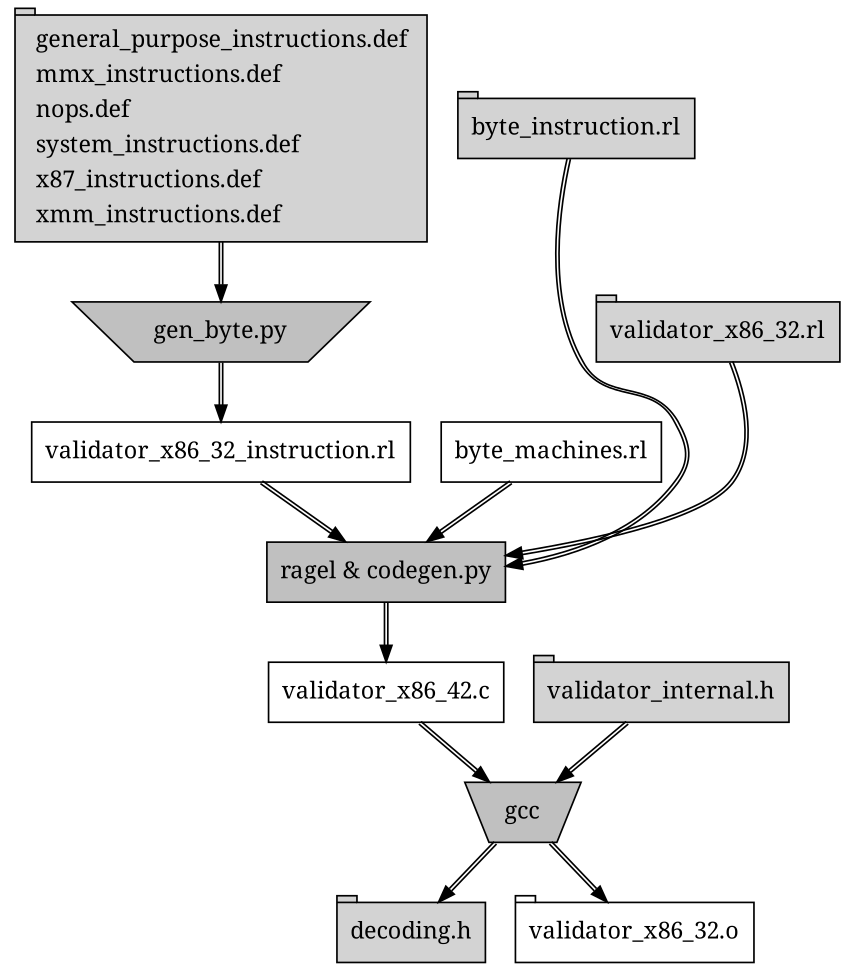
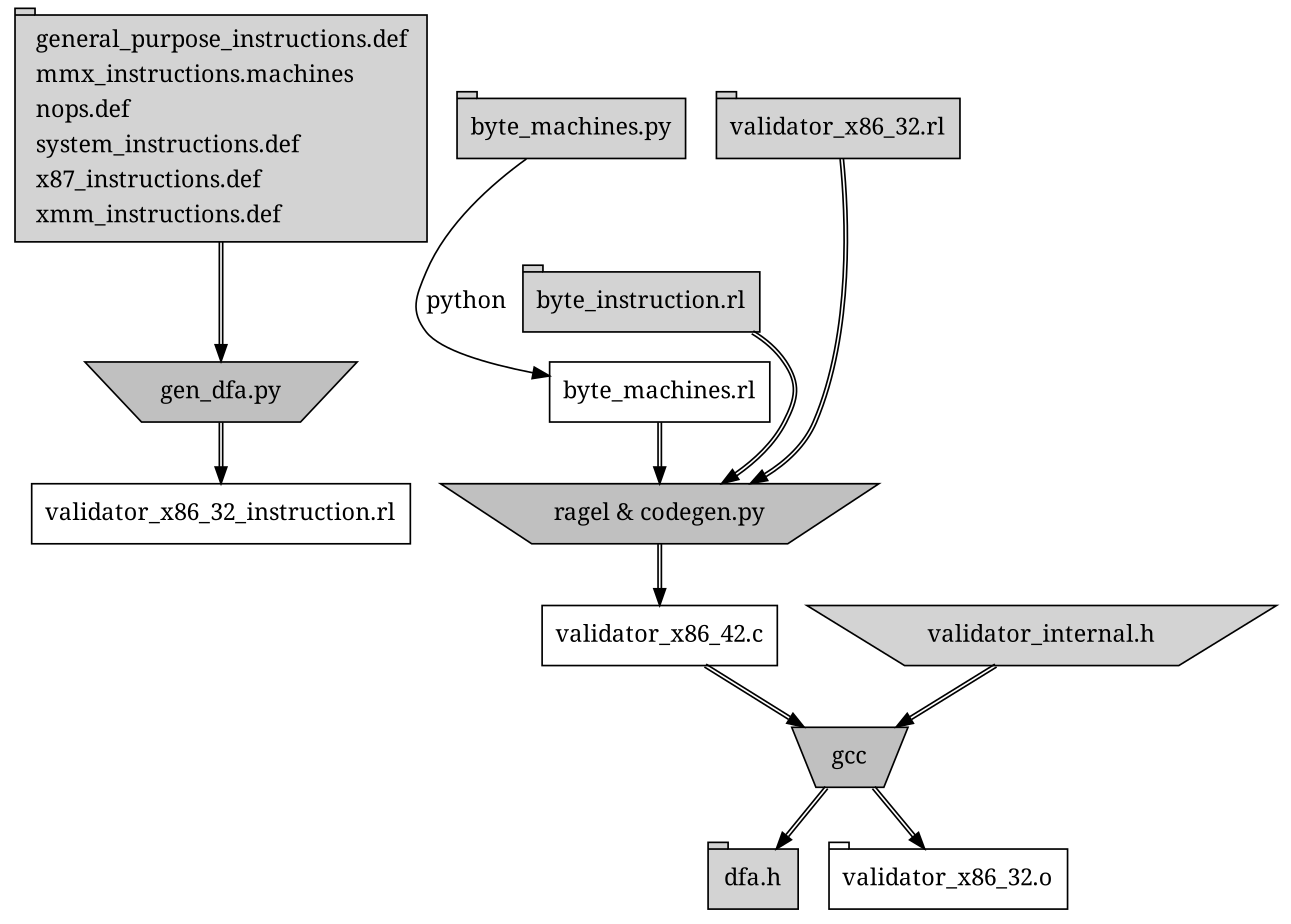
(159, 75) -> (195, 75)
none -> (571, 128)
(221, 332) -> (221, 392)
(297, 507) -> none
(386, 572) -> (660, 514)
(661, 692) -> (1042, 636)
(411, 932) -> (753, 879)
